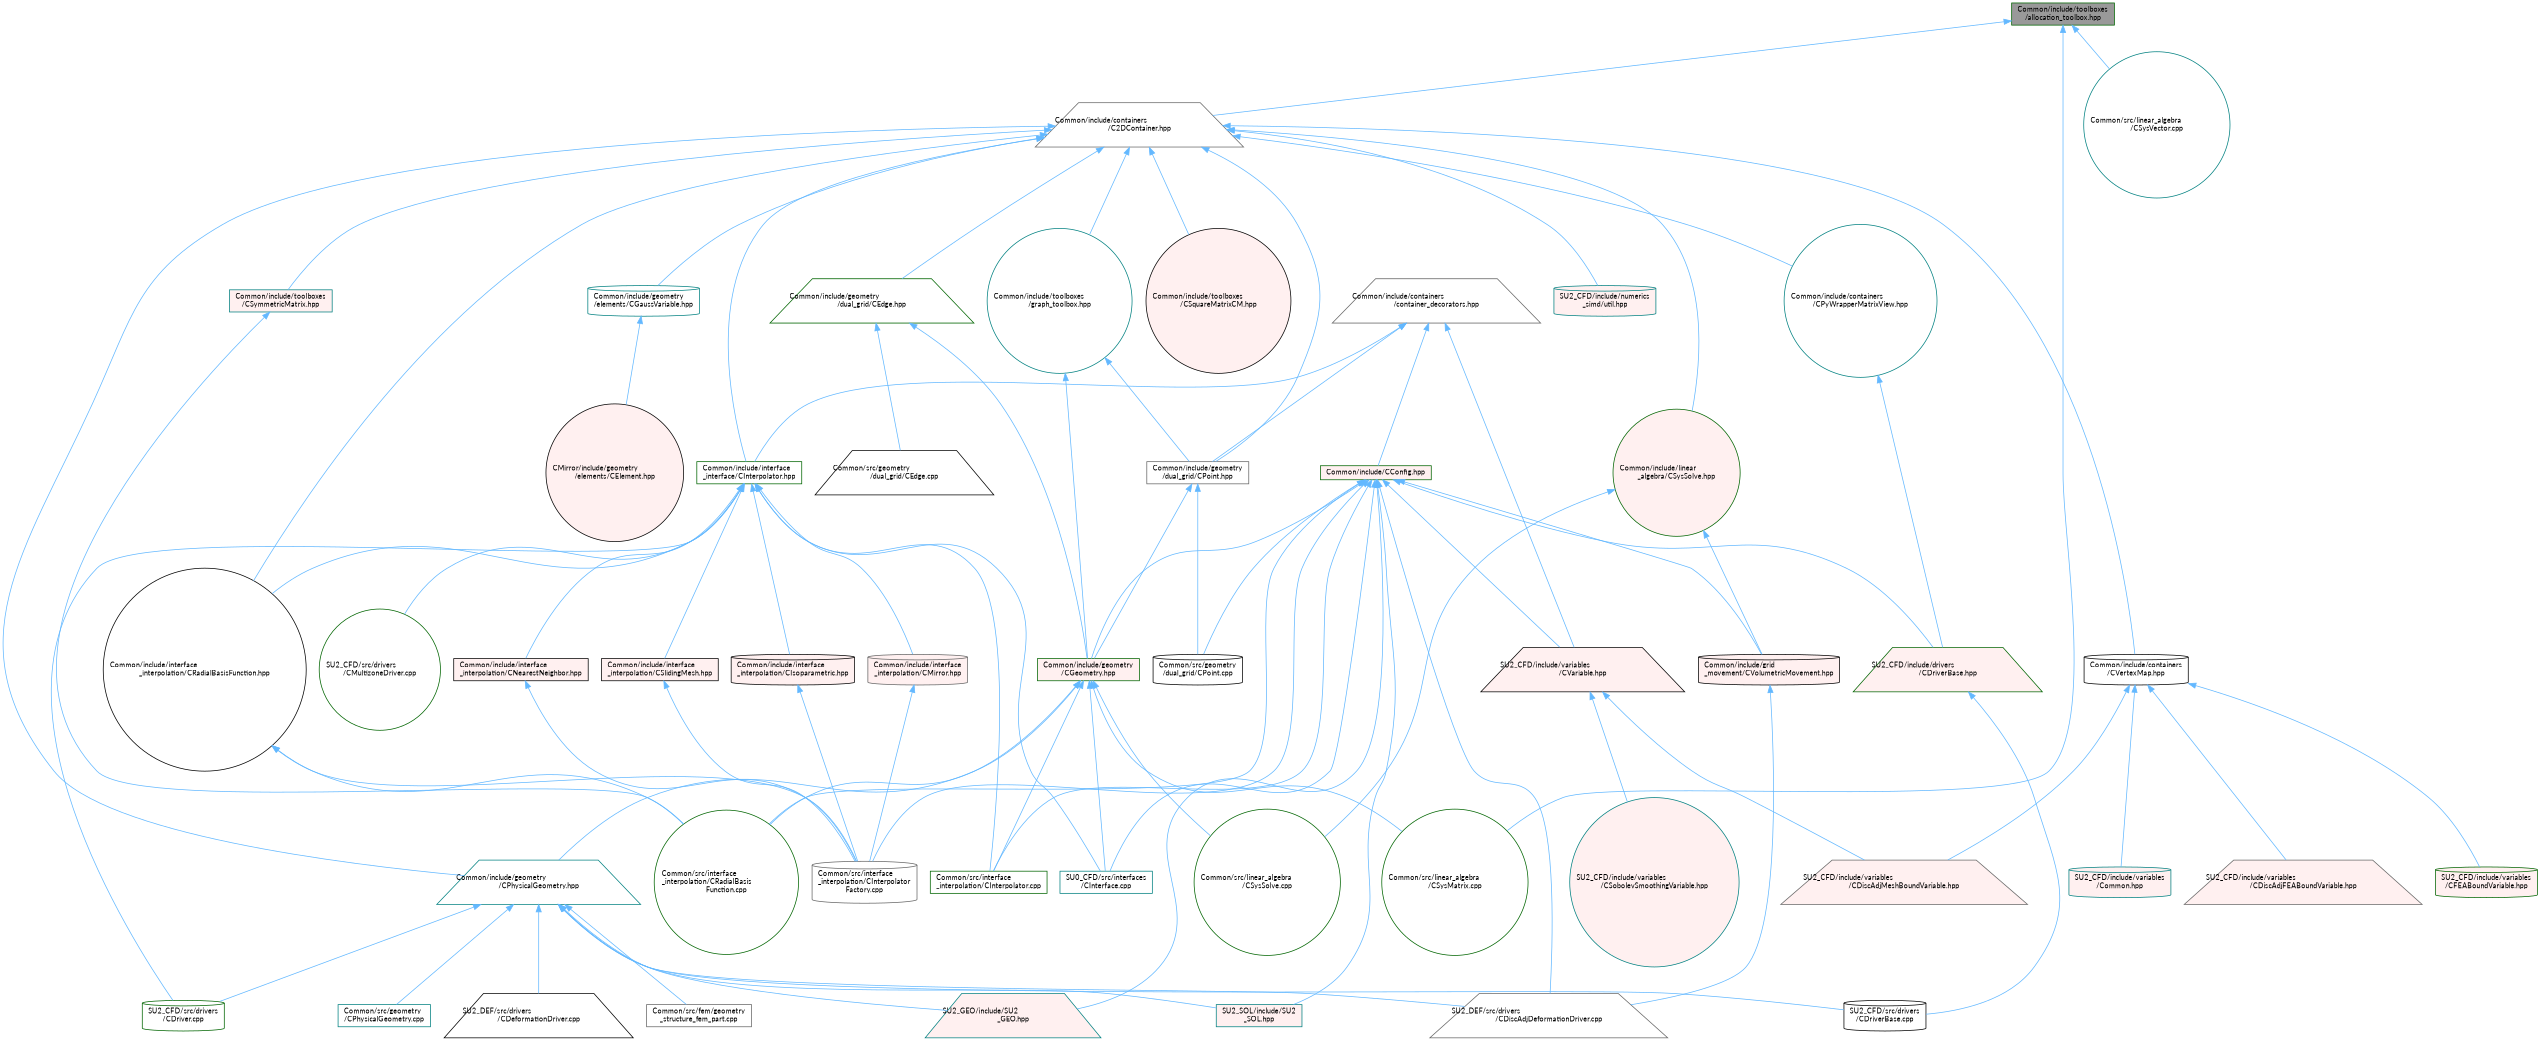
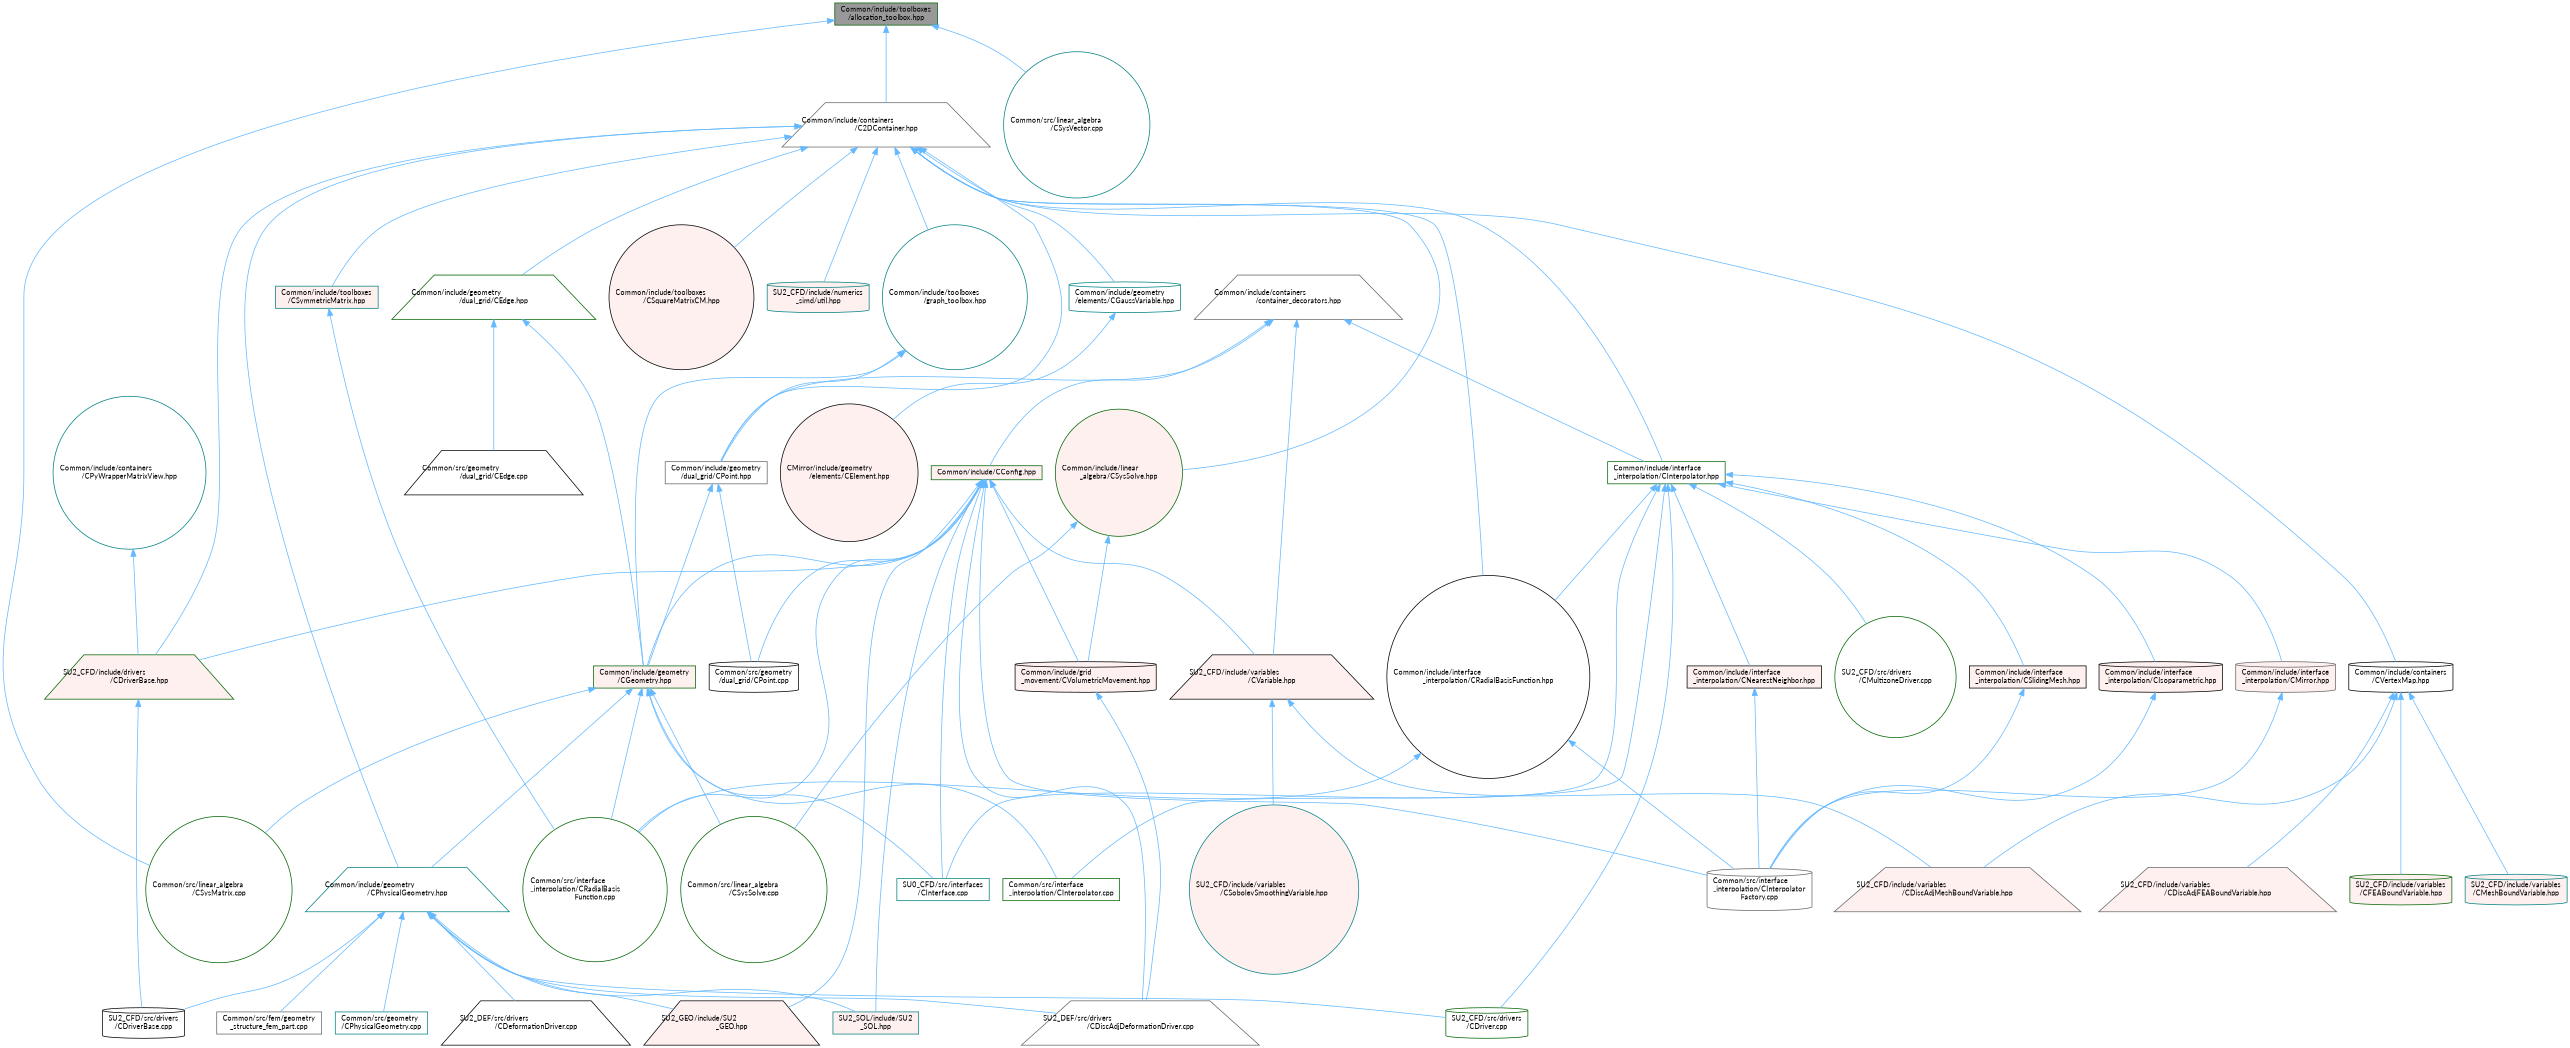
(1521, 183) -> (293, 194)
(749, 473) -> (1666, 473)
(1294, 776) -> none
(2120, 882) -> (2516, 890)
(1013, 1016) -> (732, 1023)
